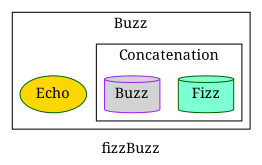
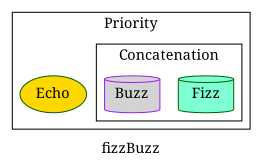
(131, 24) -> (131, 24)
